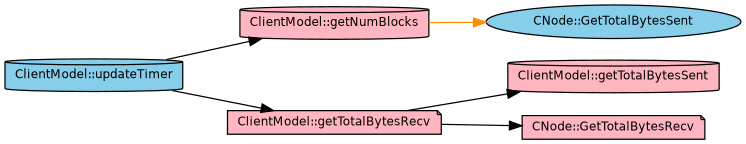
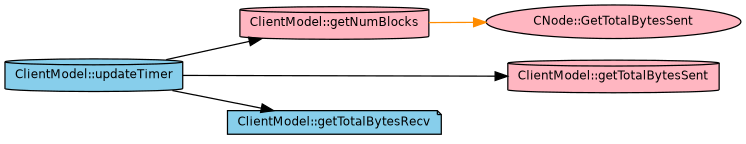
(613, 22) -> (613, 22)
(457, 102) -> (339, 76)
(334, 122) -> (334, 122)
(613, 127) -> none
